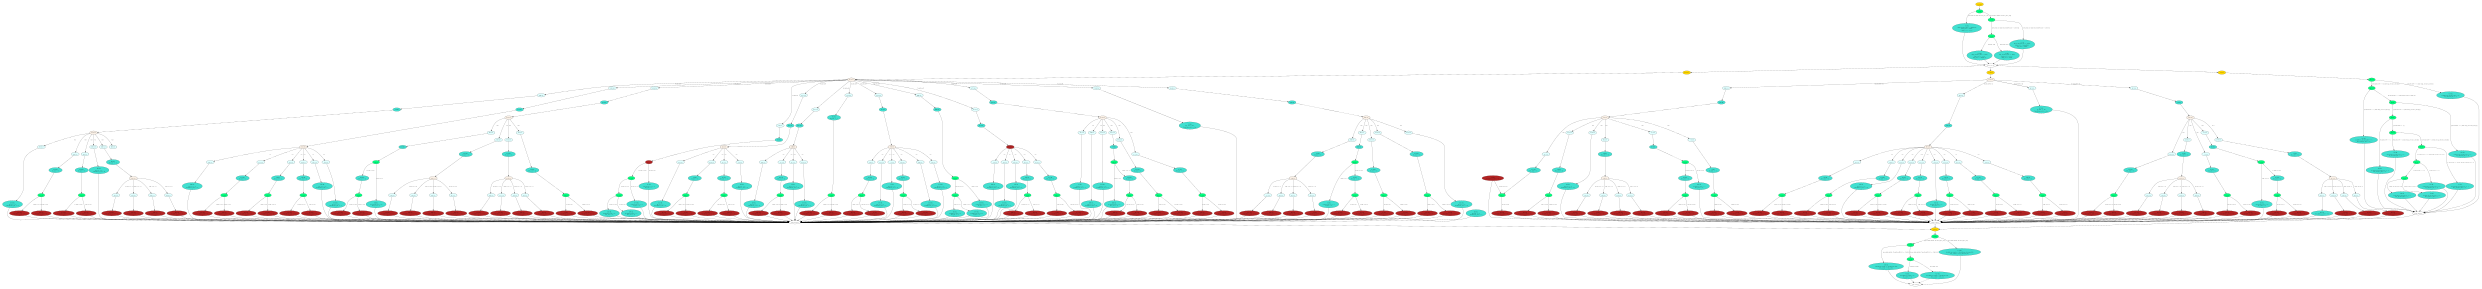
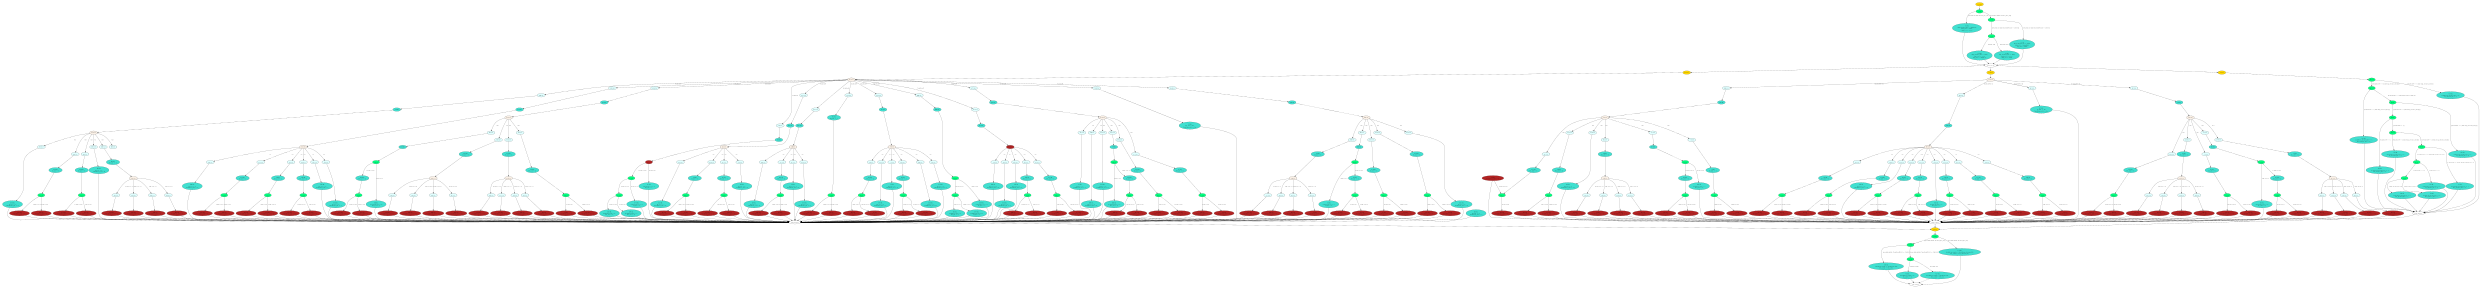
(2322, 213) -> (2322, 213)
